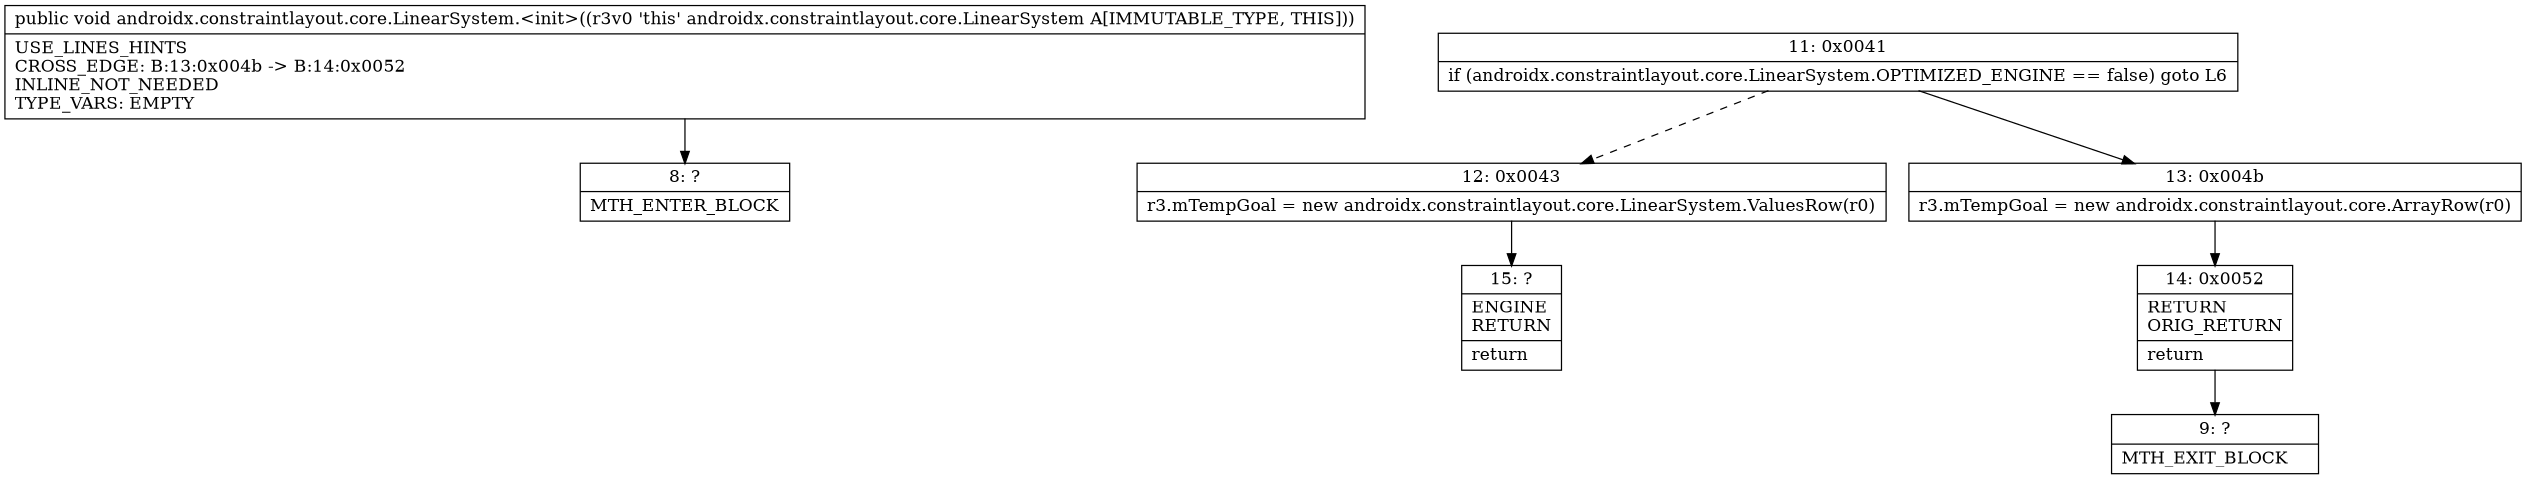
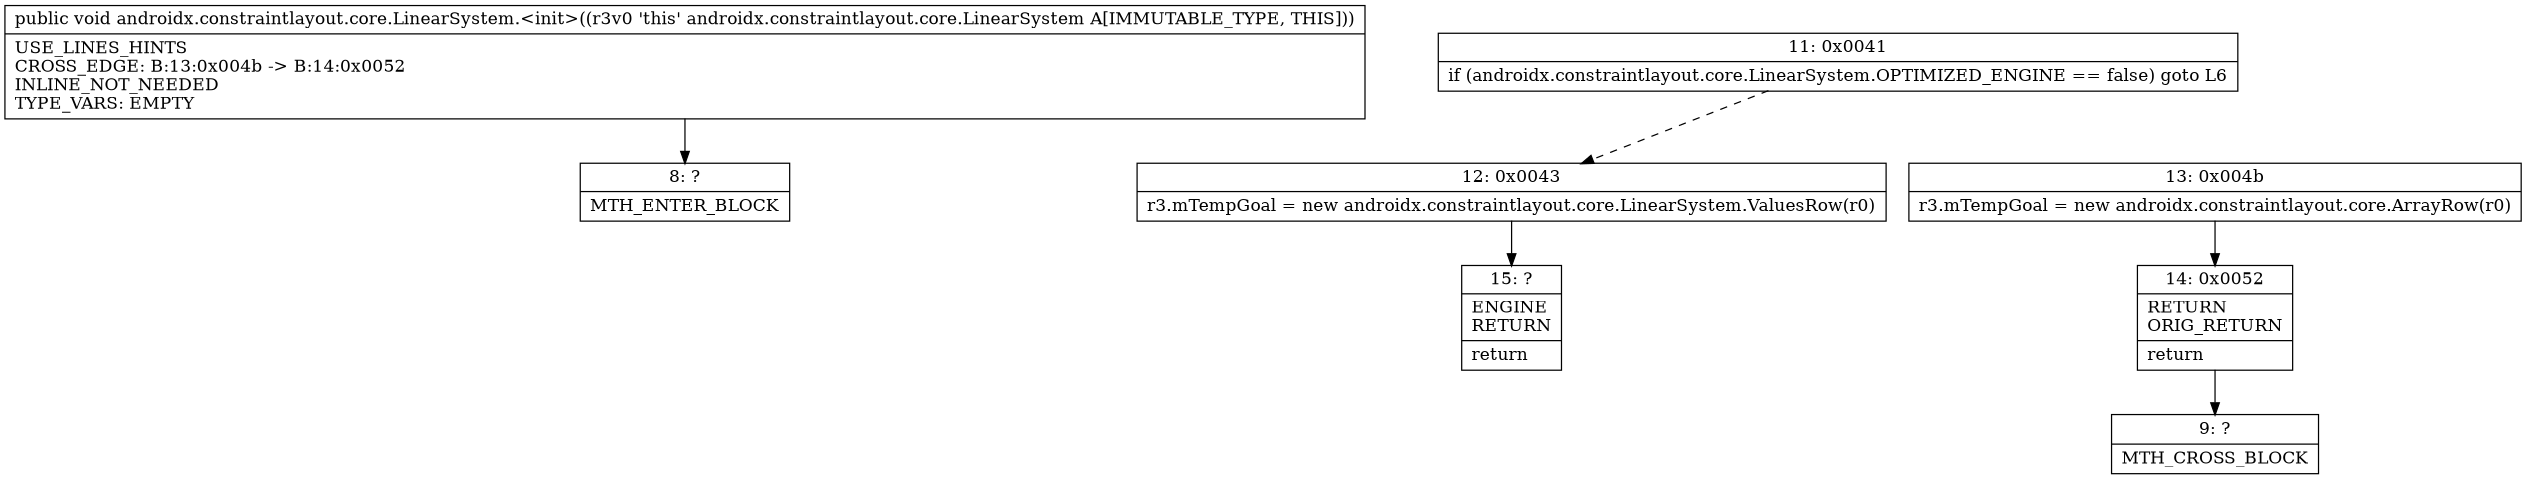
(2021, 125) -> none
(2205, 458) -> (2215, 458)
